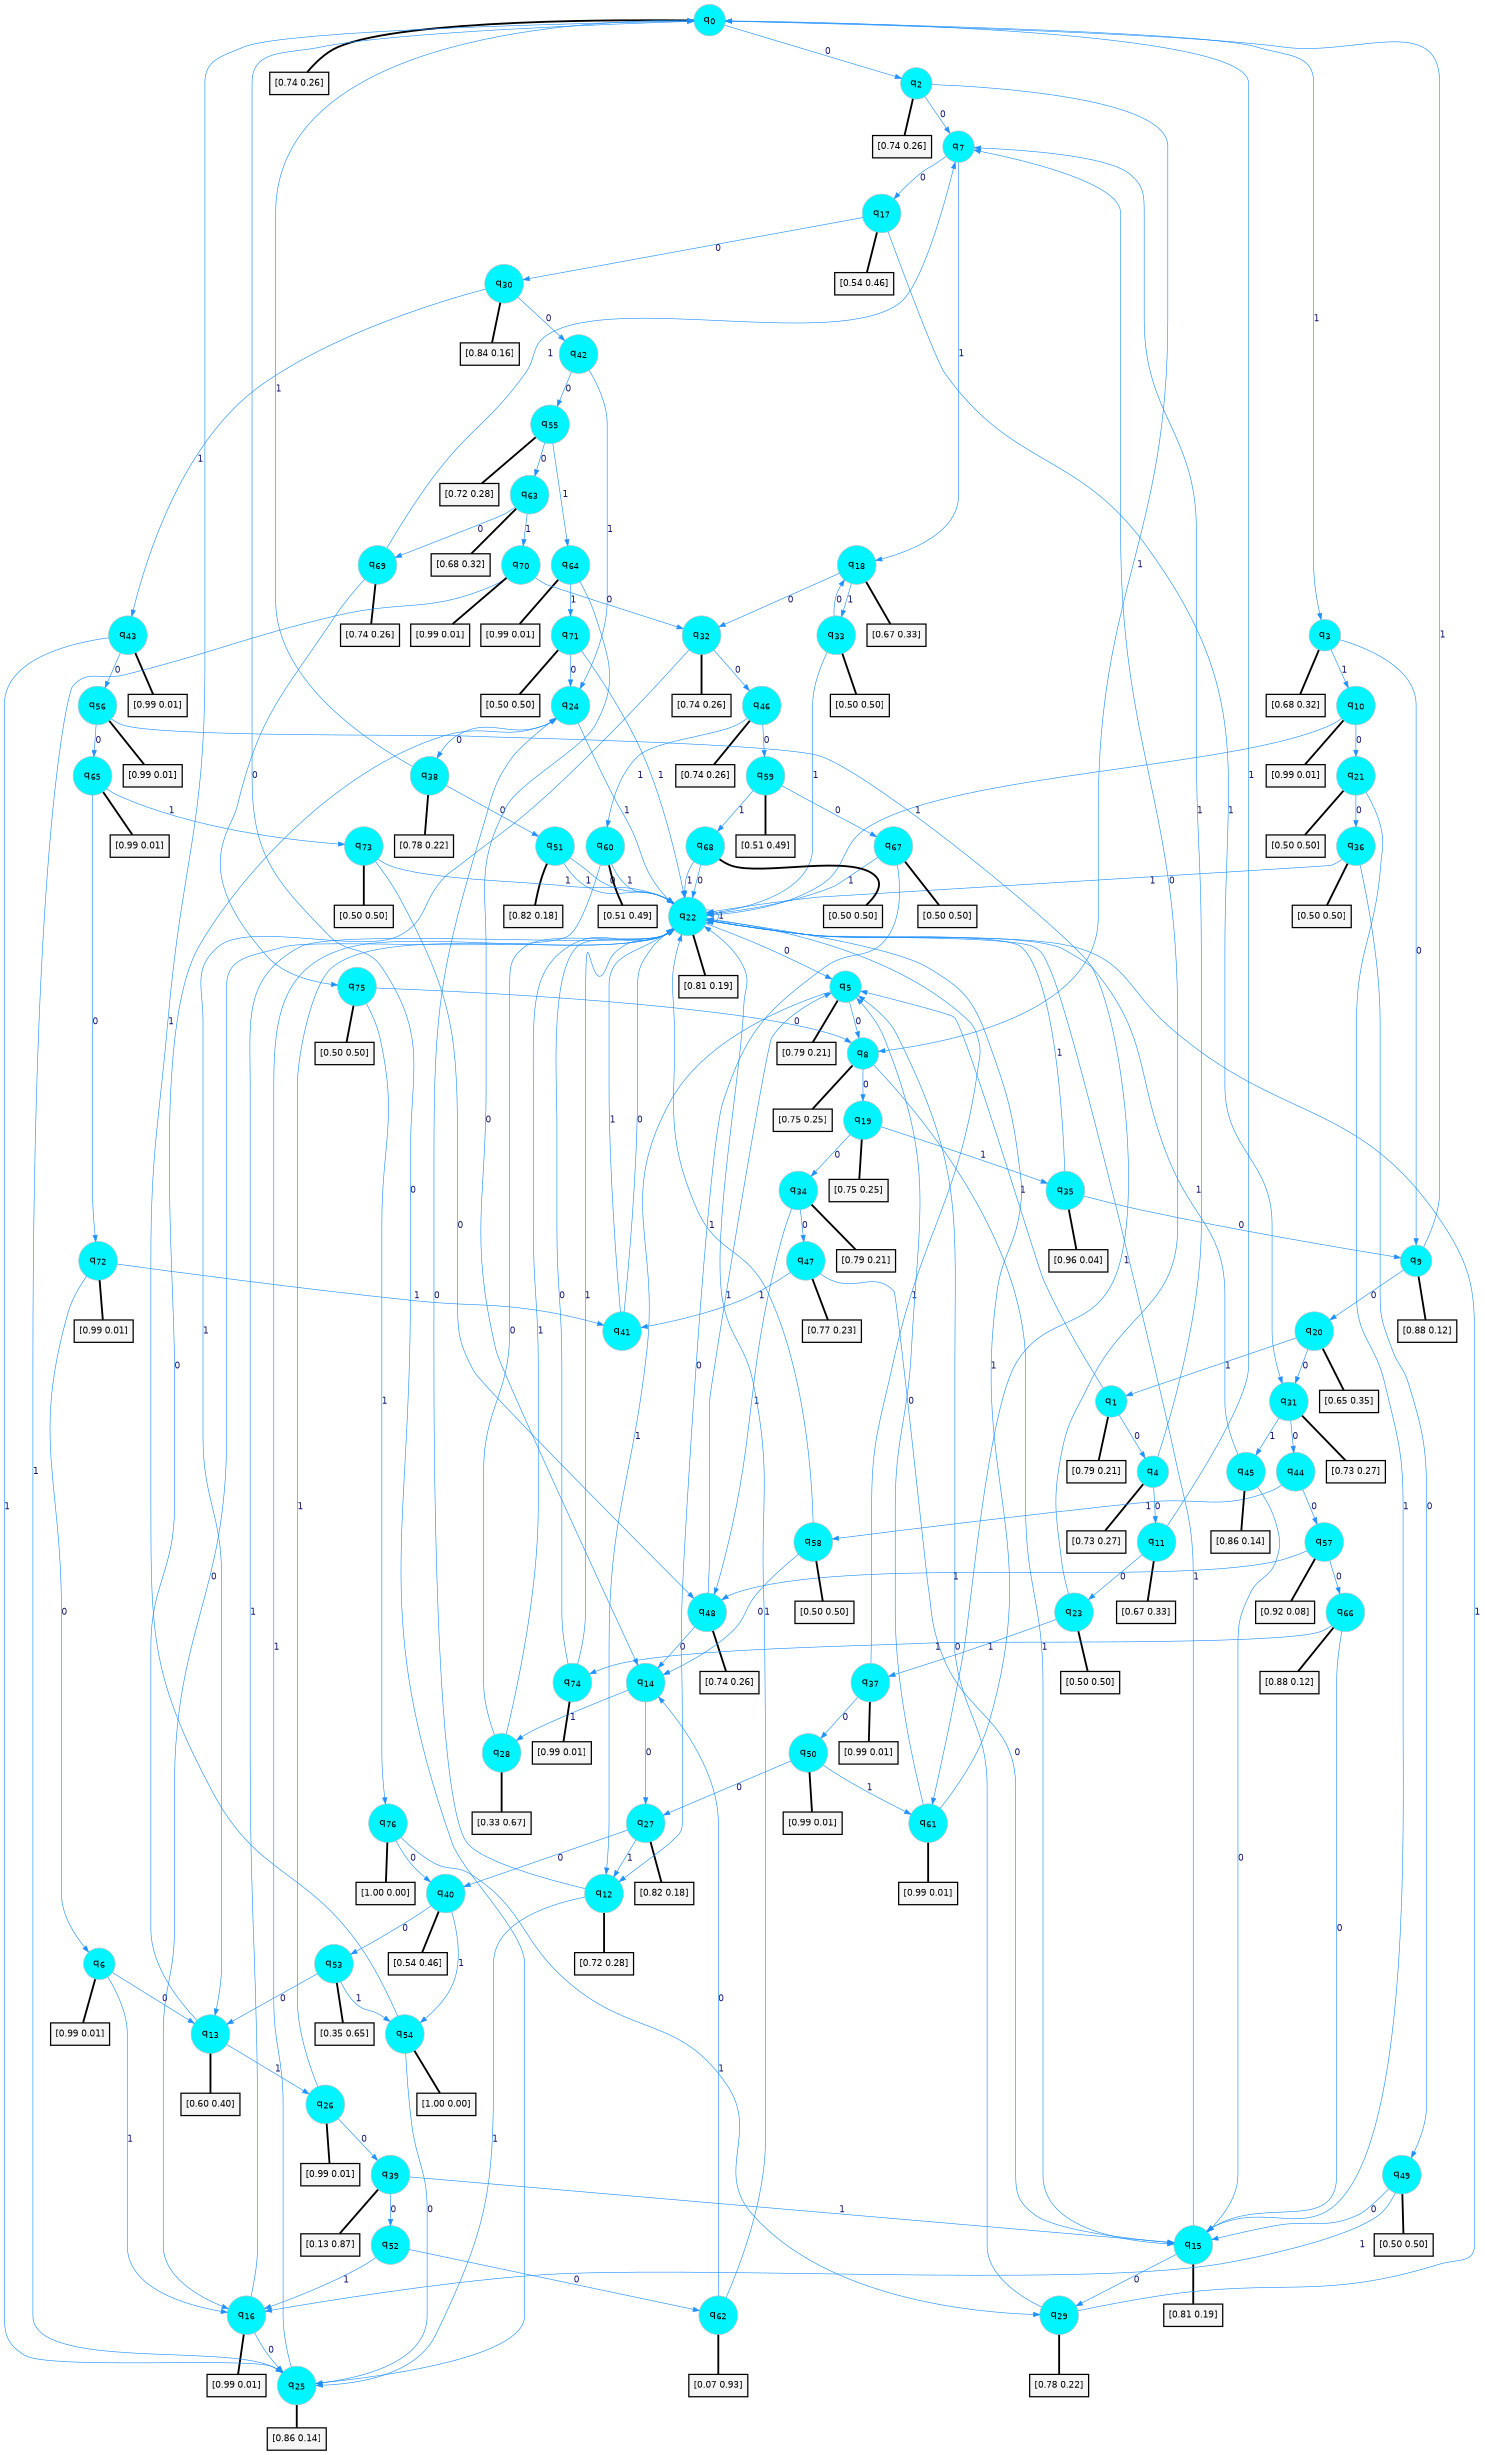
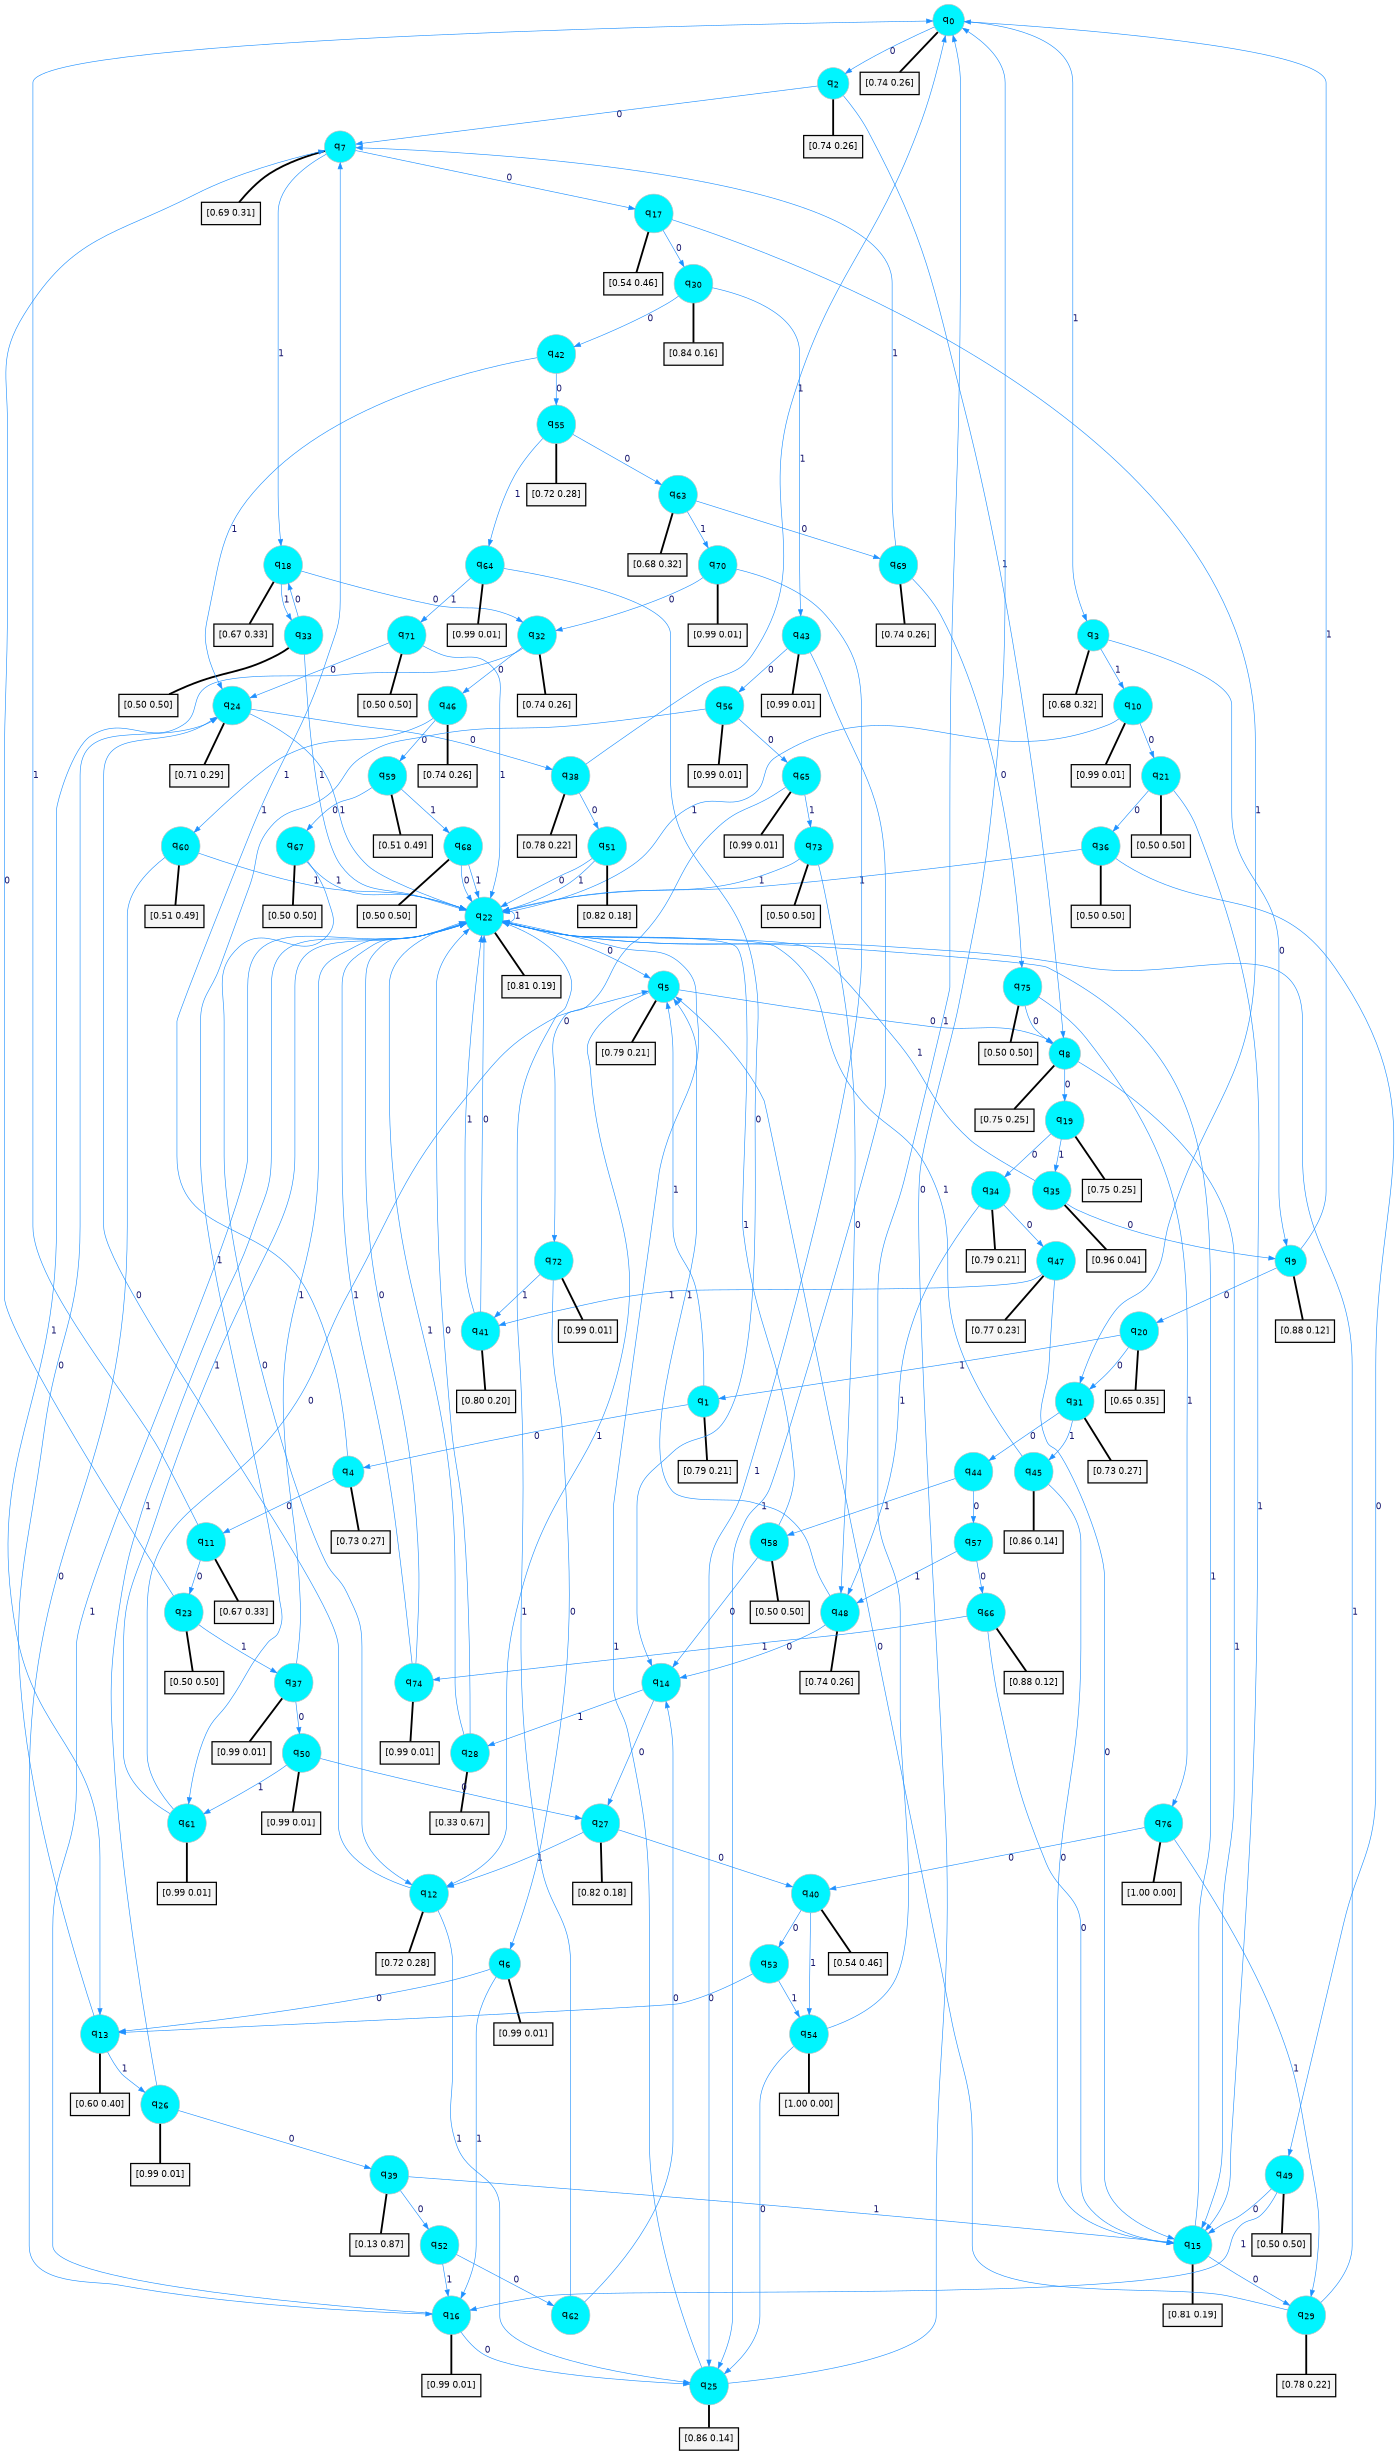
none -> (231, 213)
none -> (199, 776)
none -> (486, 1401)
(1285, 1612) -> none
(345, 2034) -> none
(718, 2386) -> none
